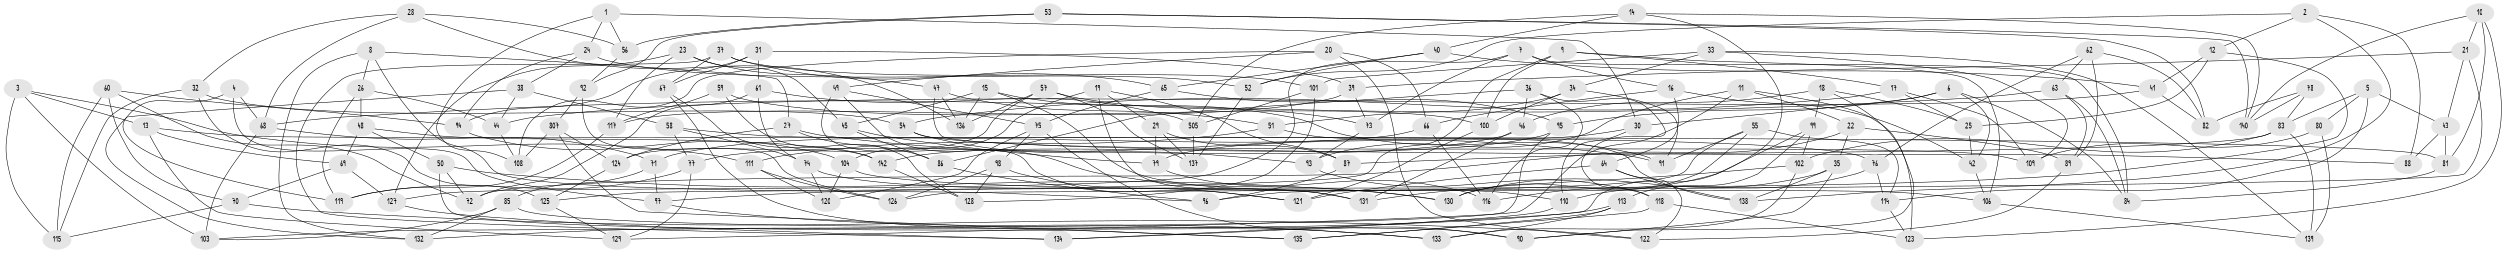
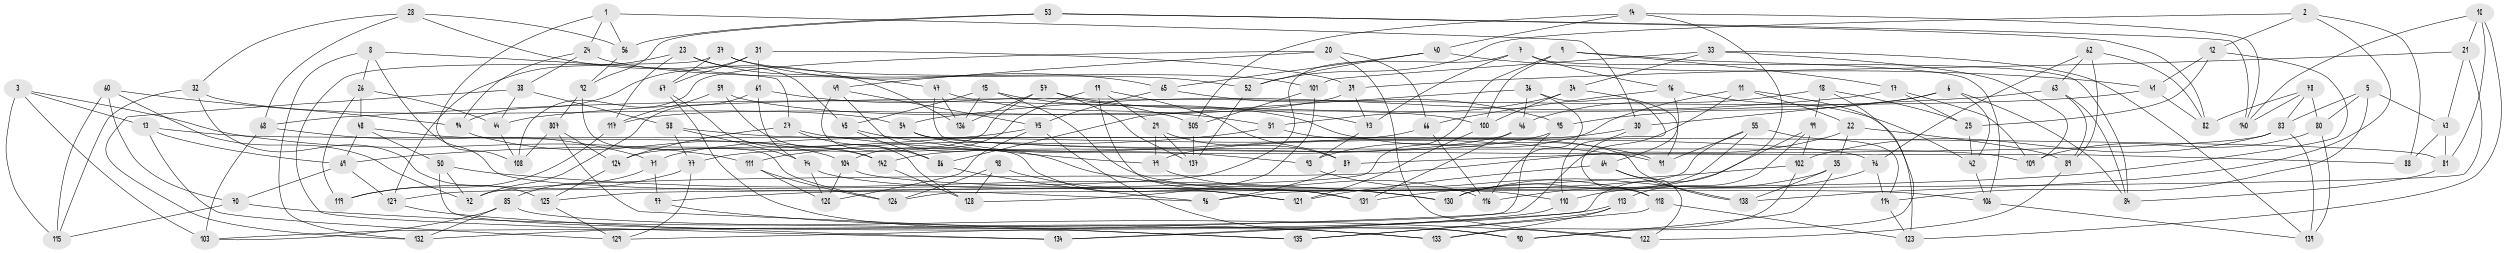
(234, 89) -> none
none -> (2315, 107)
(1018, 145) -> (524, 149)
